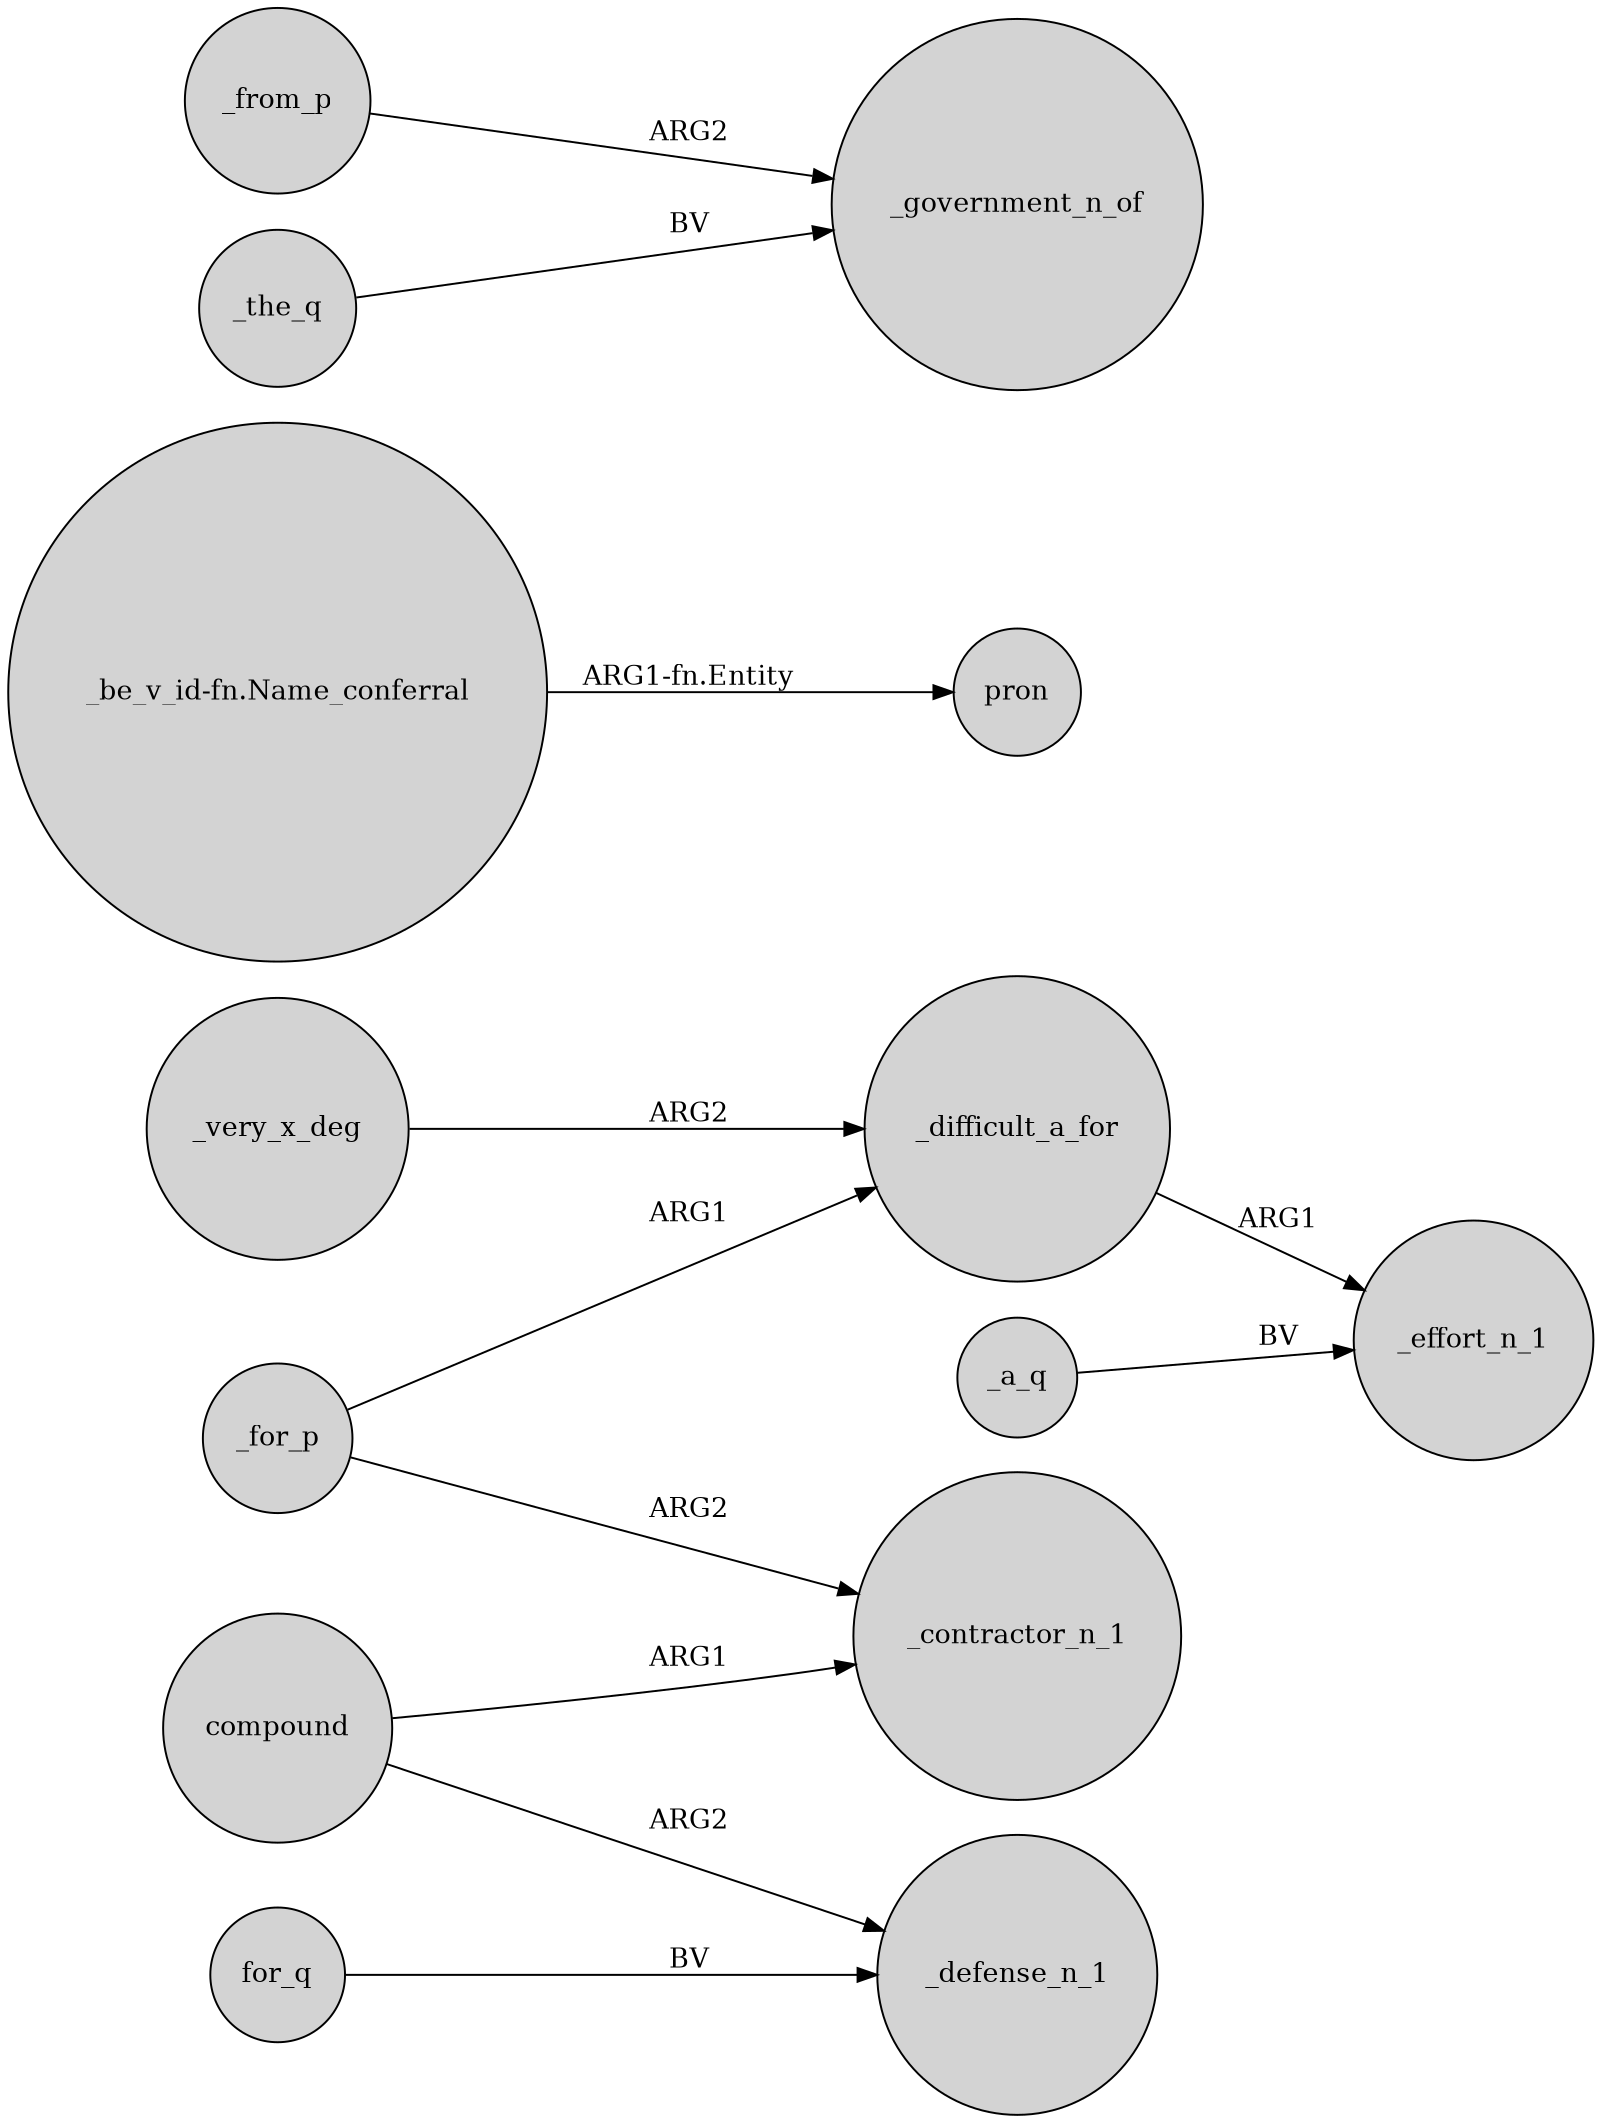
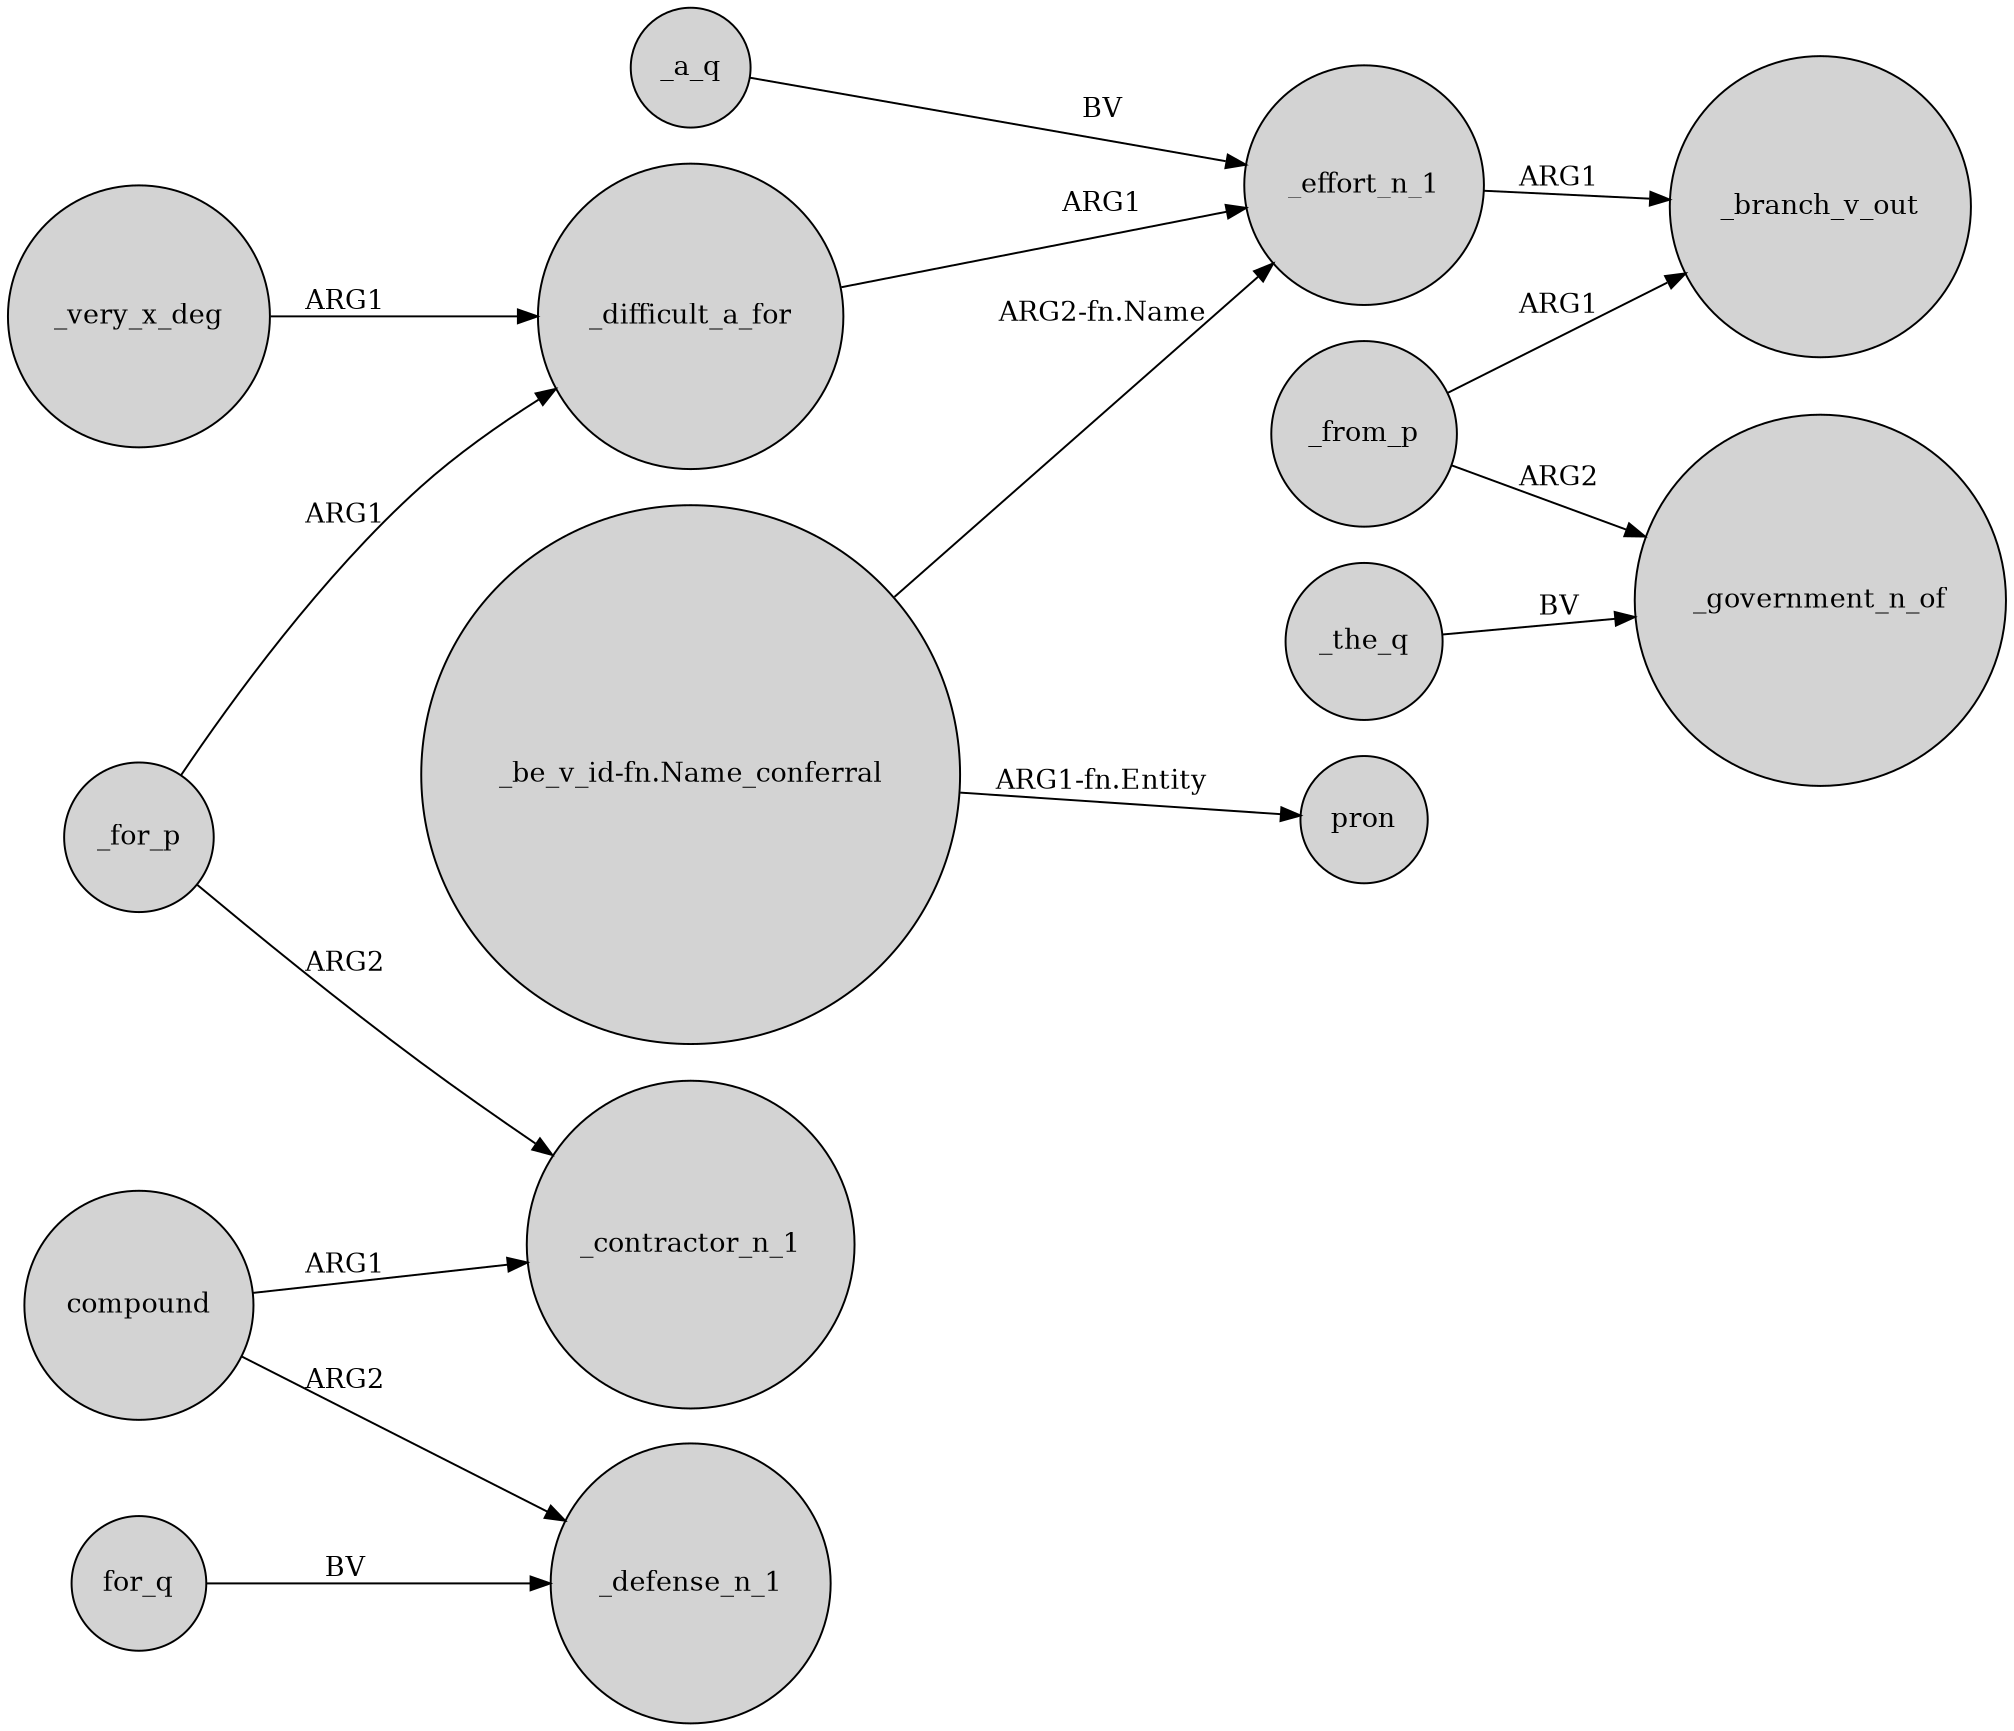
none -> (1820, 207)
none -> (1076, 437)
(689, 1114) -> (345, 302)
